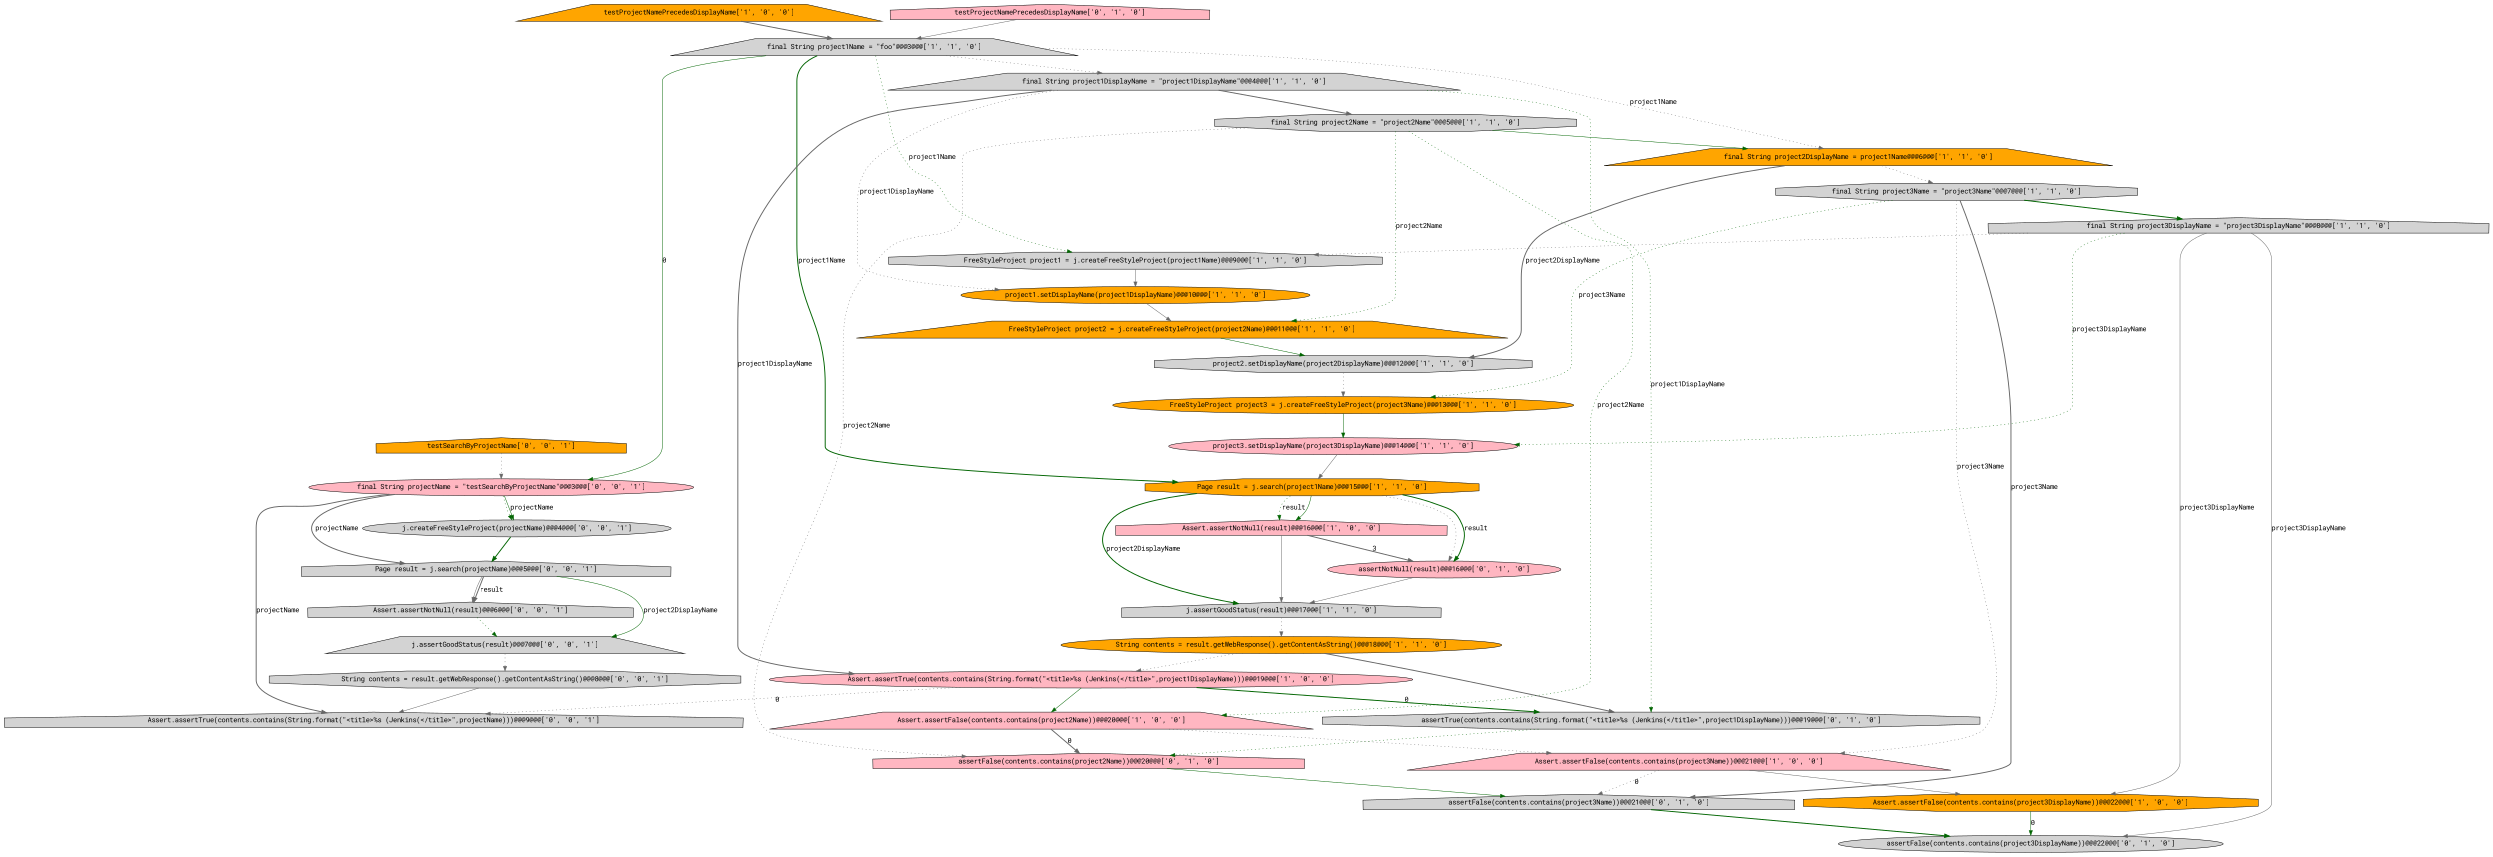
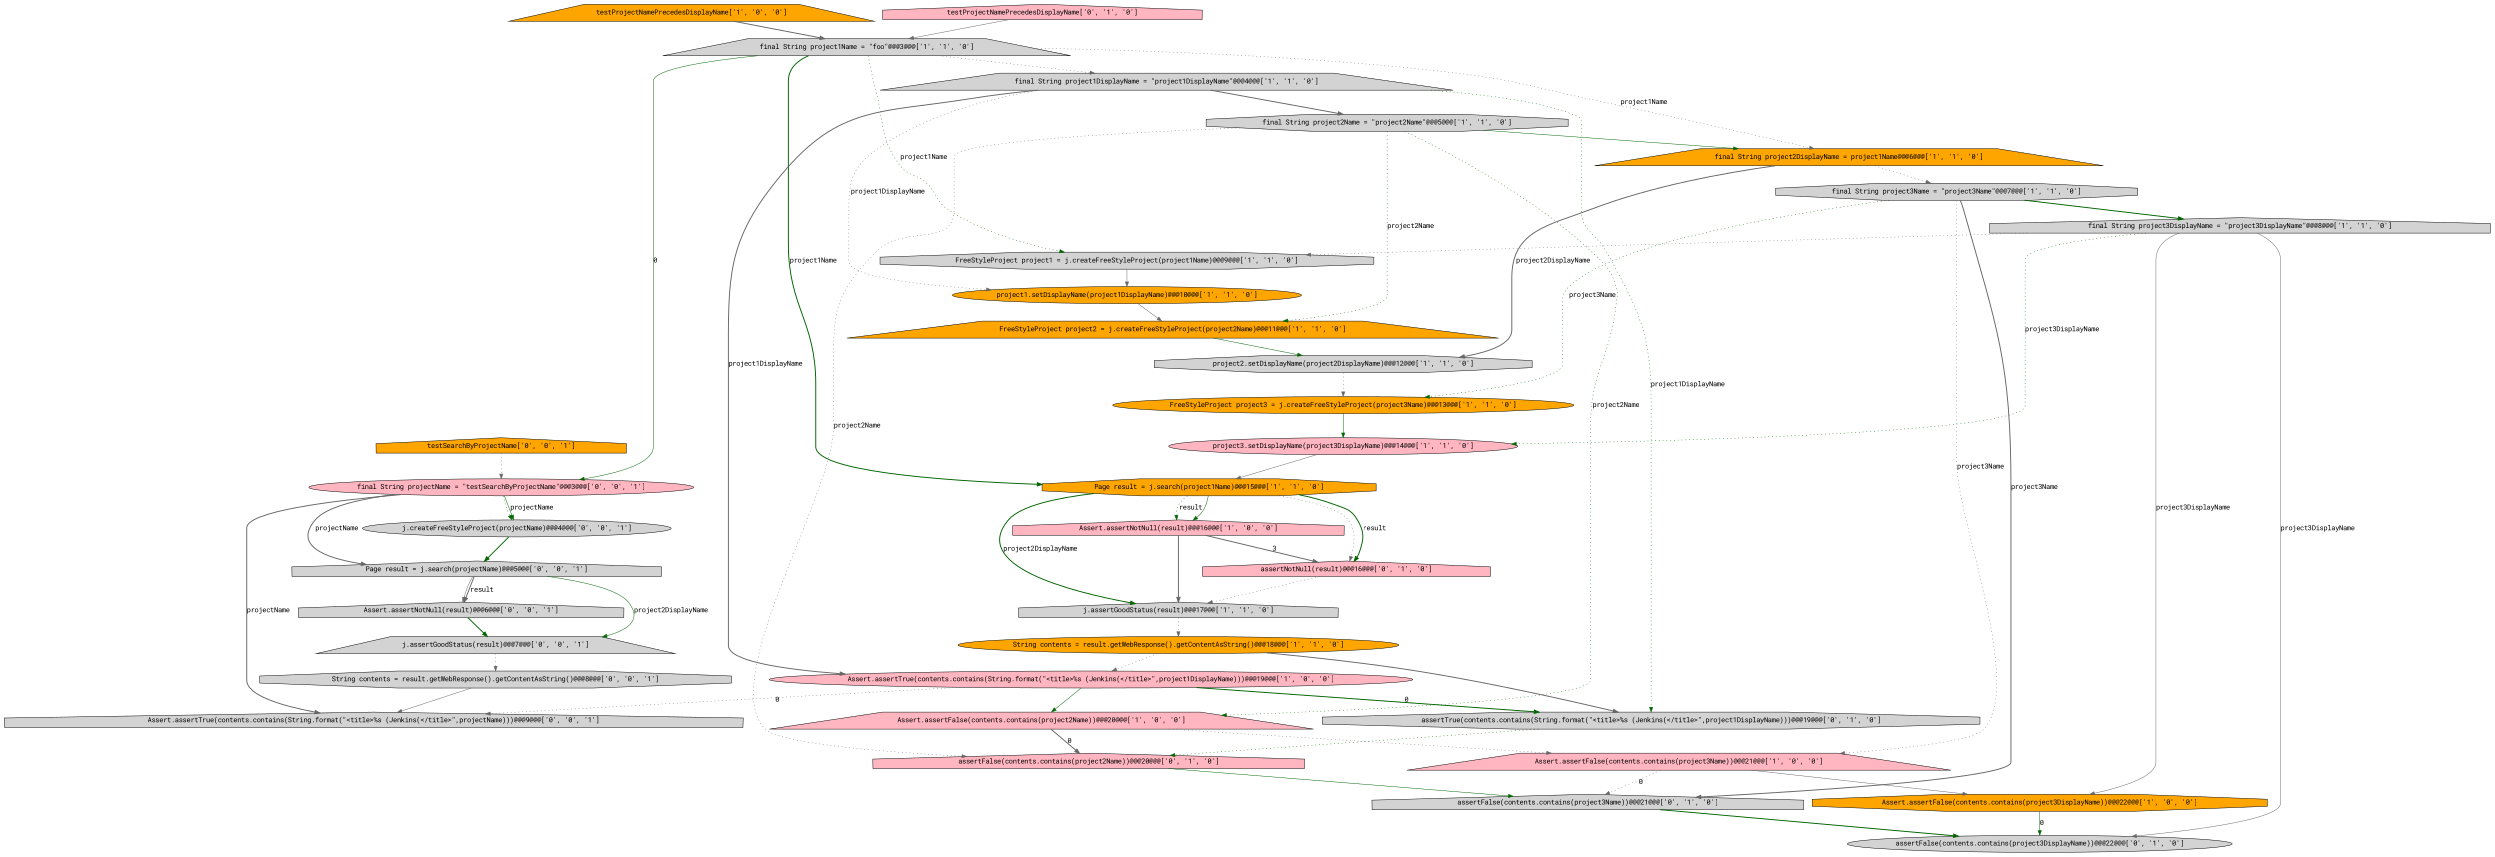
(1281, 566) -> (1178, 566)
(1444, 570) -> (1347, 570)
(1364, 590) -> (1266, 589)
(485, 625) -> (476, 625)
